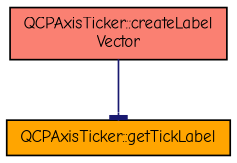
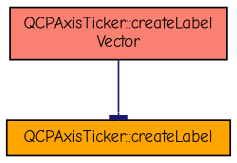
(118, 138) -> (118, 138)
